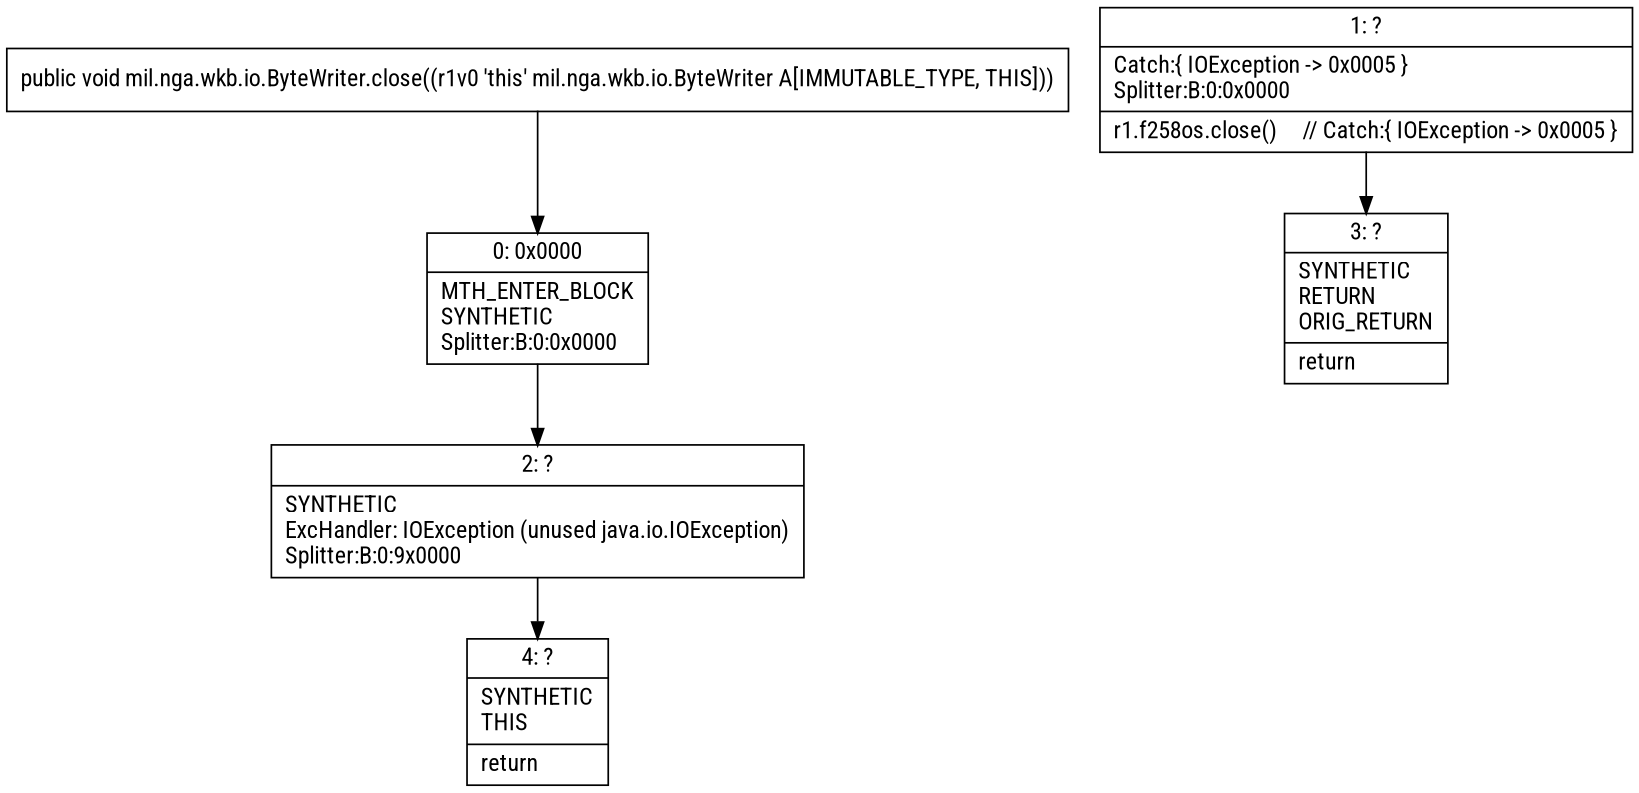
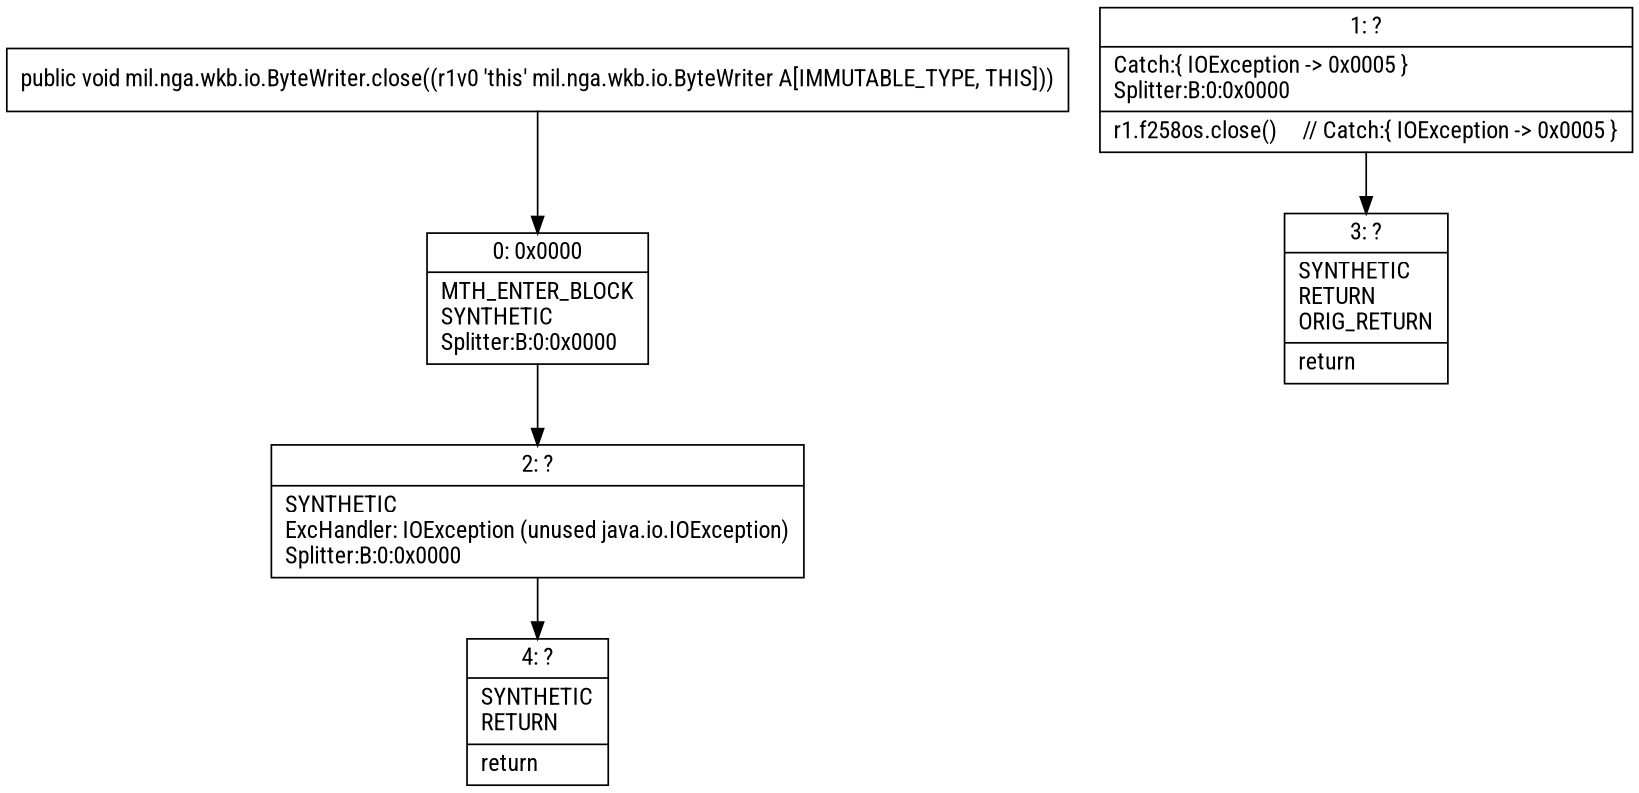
(373, 556) -> (373, 556)
(504, 723) -> (520, 723)
